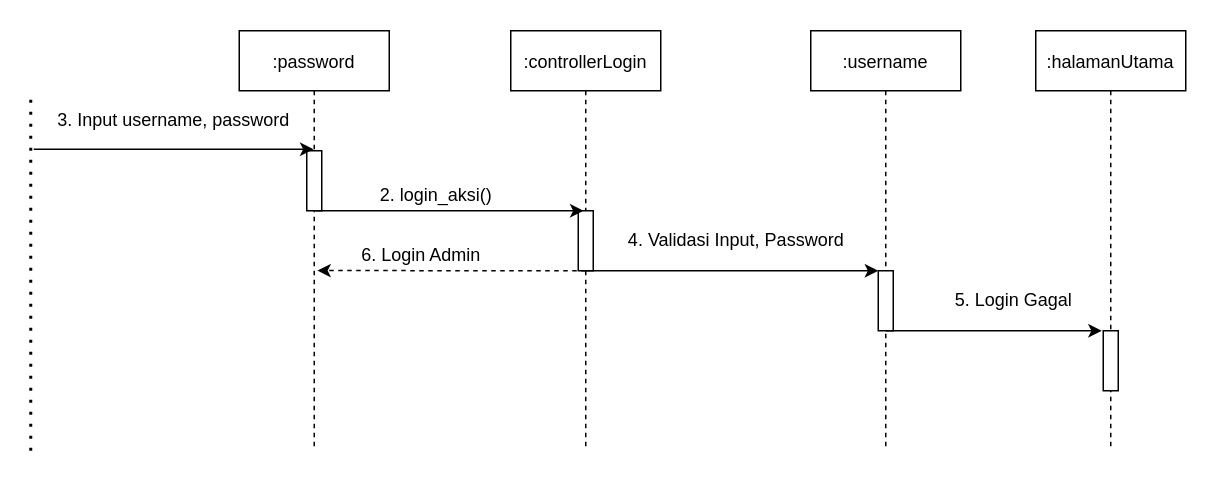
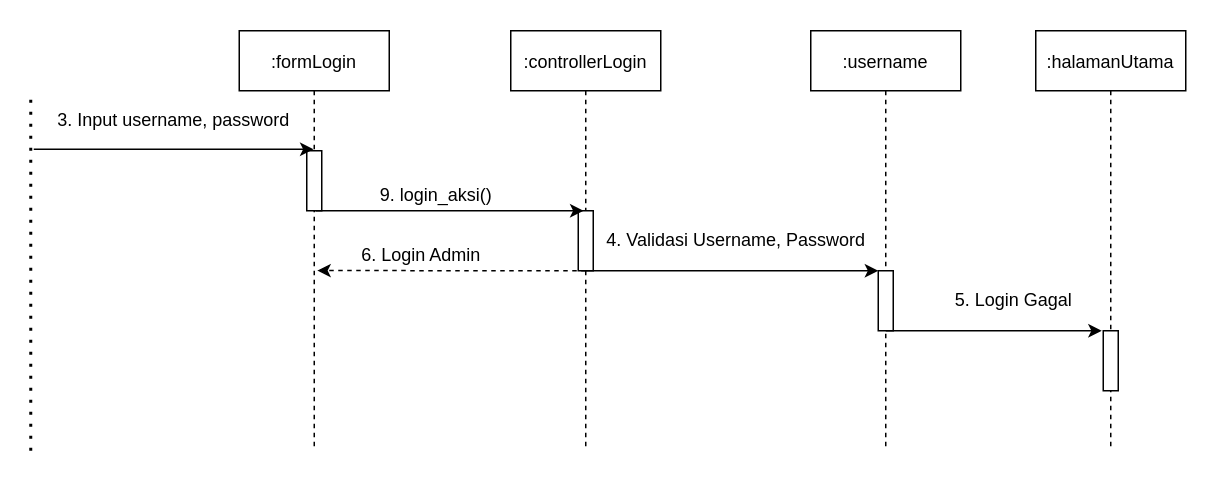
(314, 62) -> (314, 62)
(437, 196) -> (437, 196)
(737, 241) -> (737, 241)
